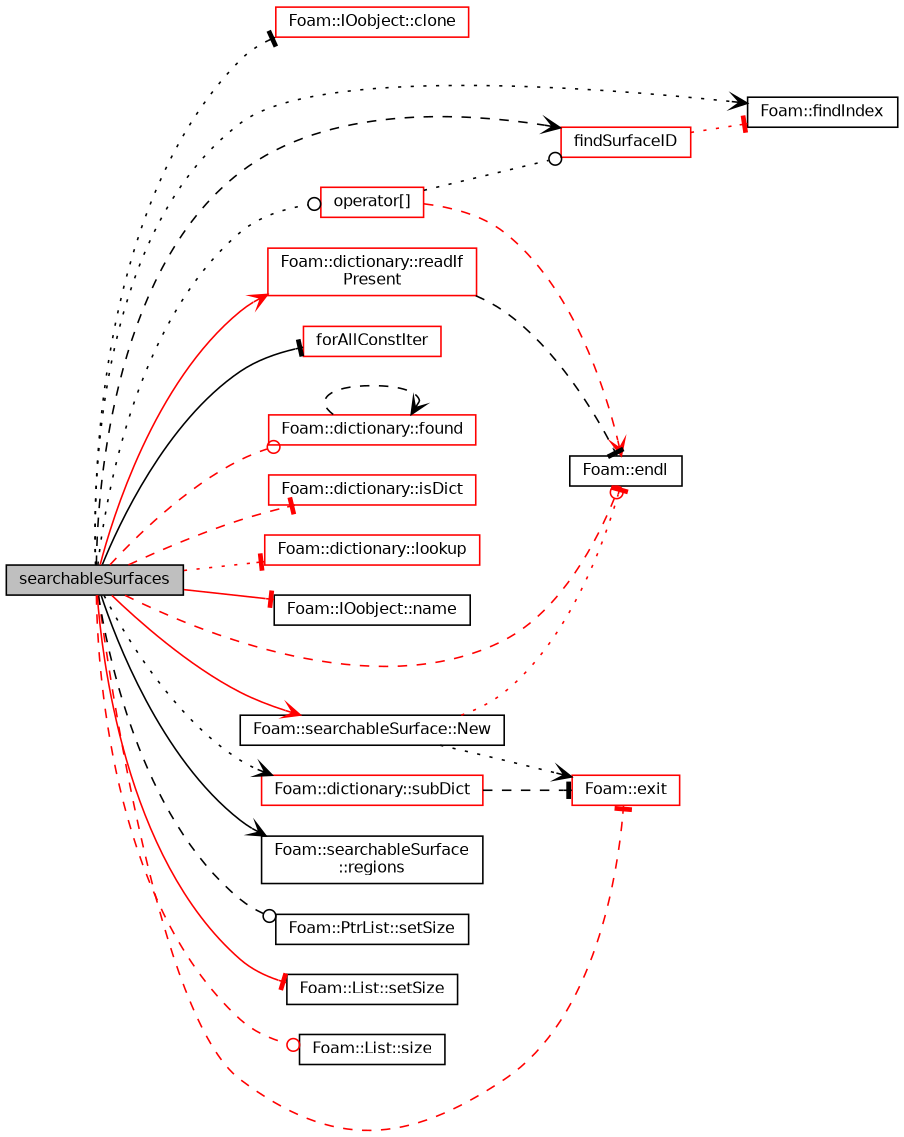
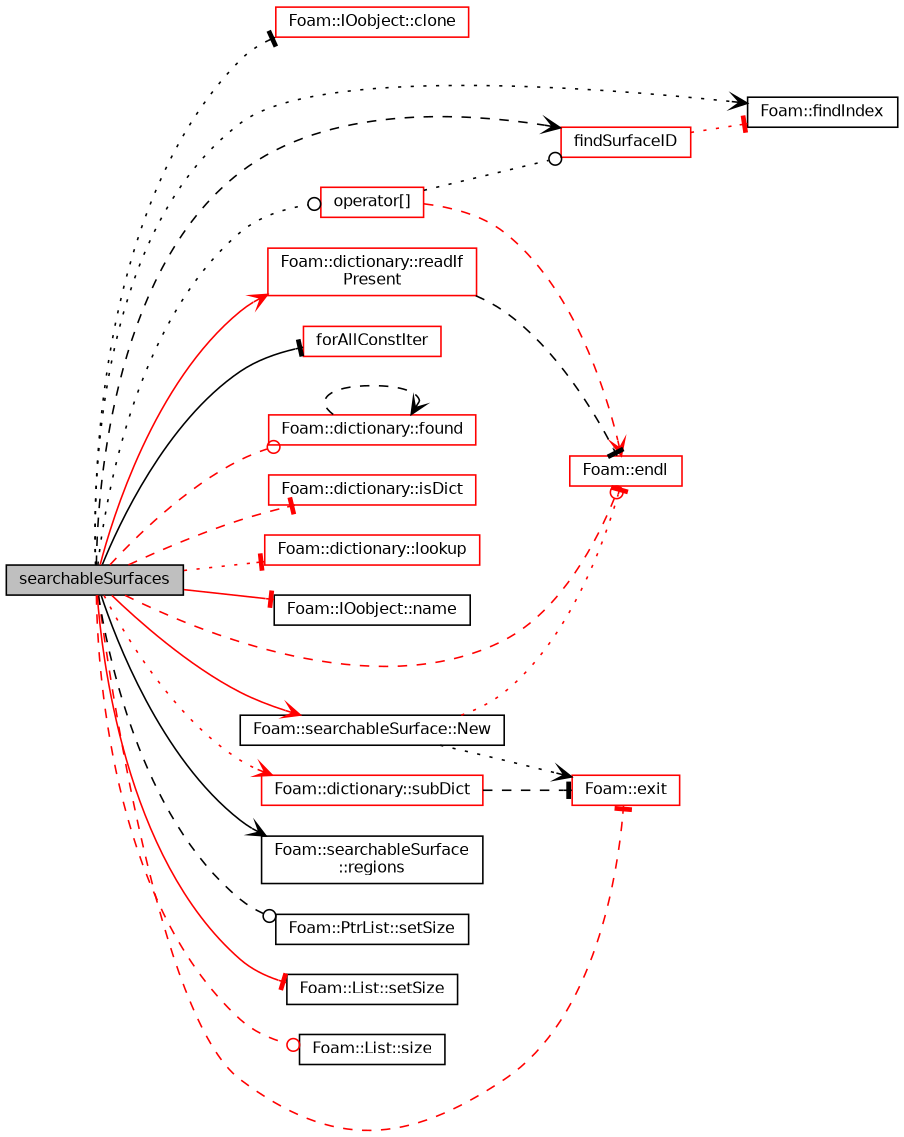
(626, 471) -> (626, 471)
(168, 694) -> (168, 694)
